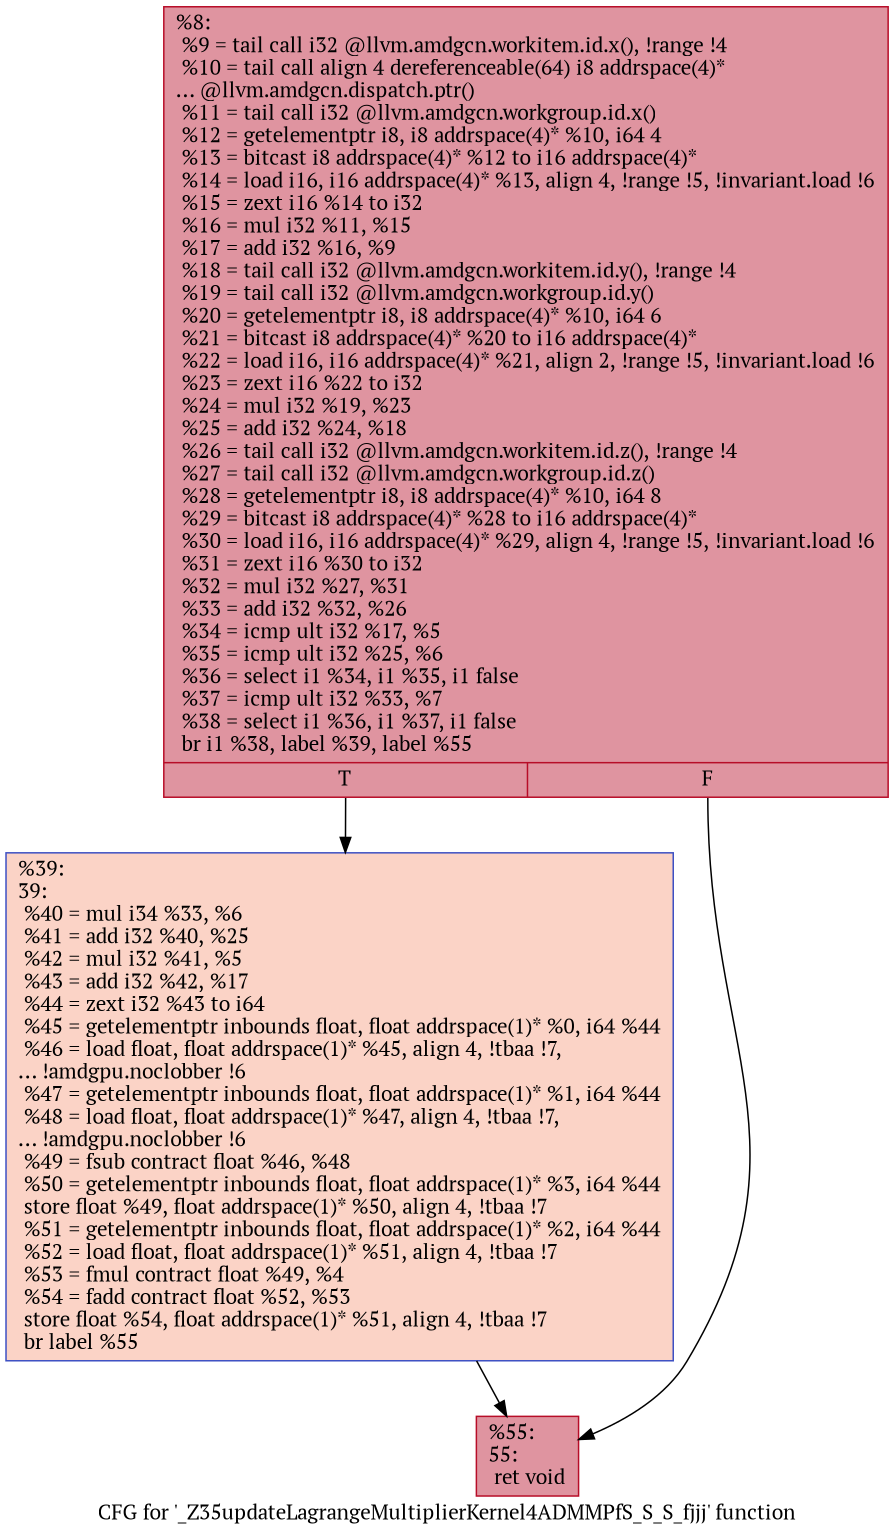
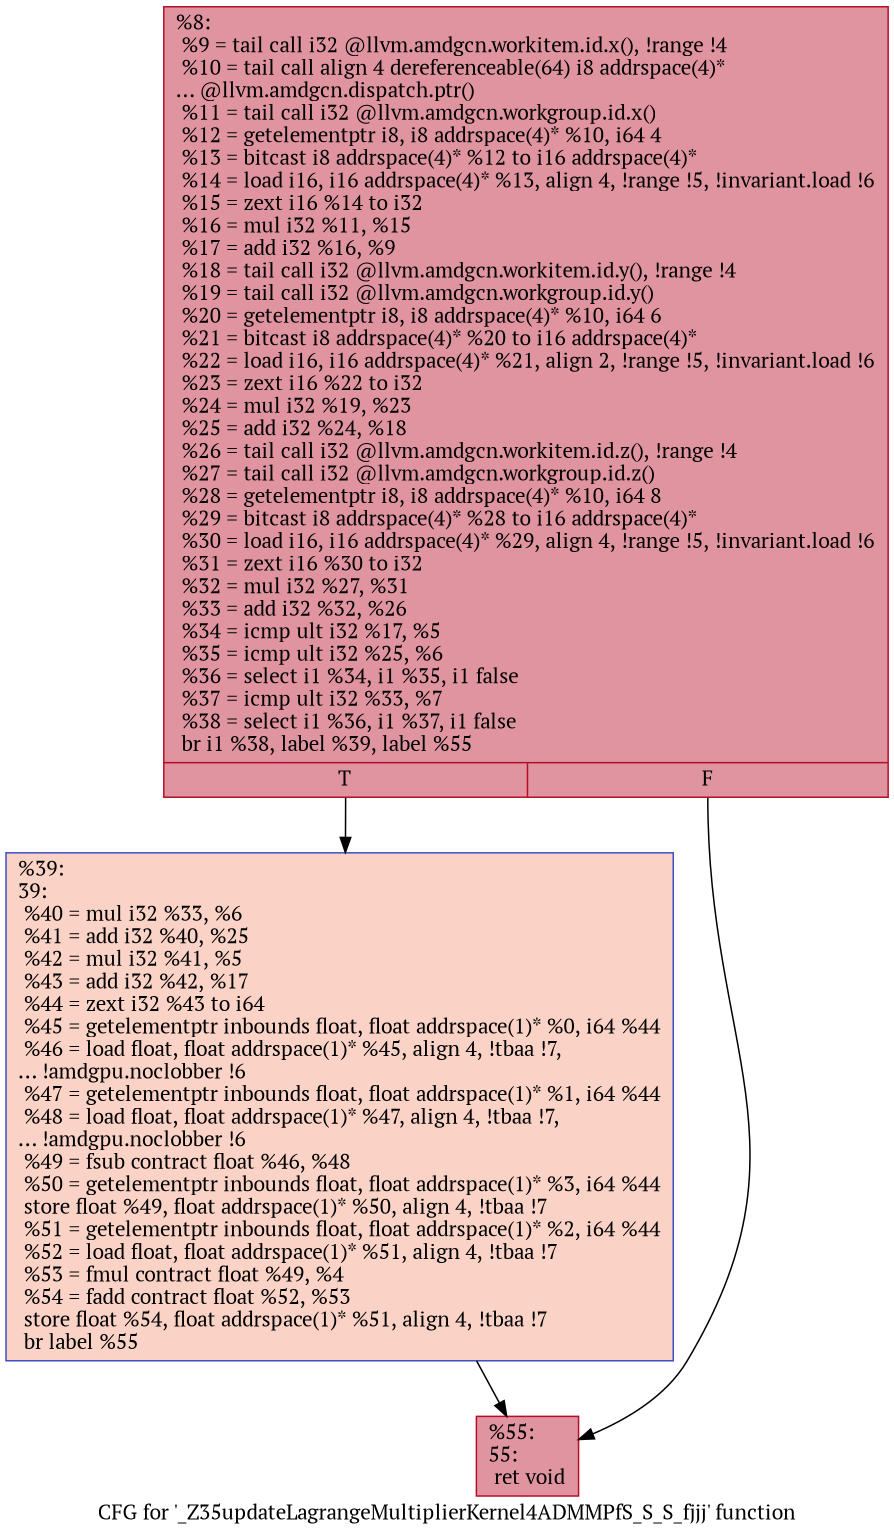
(131, 914) -> (131, 914)
